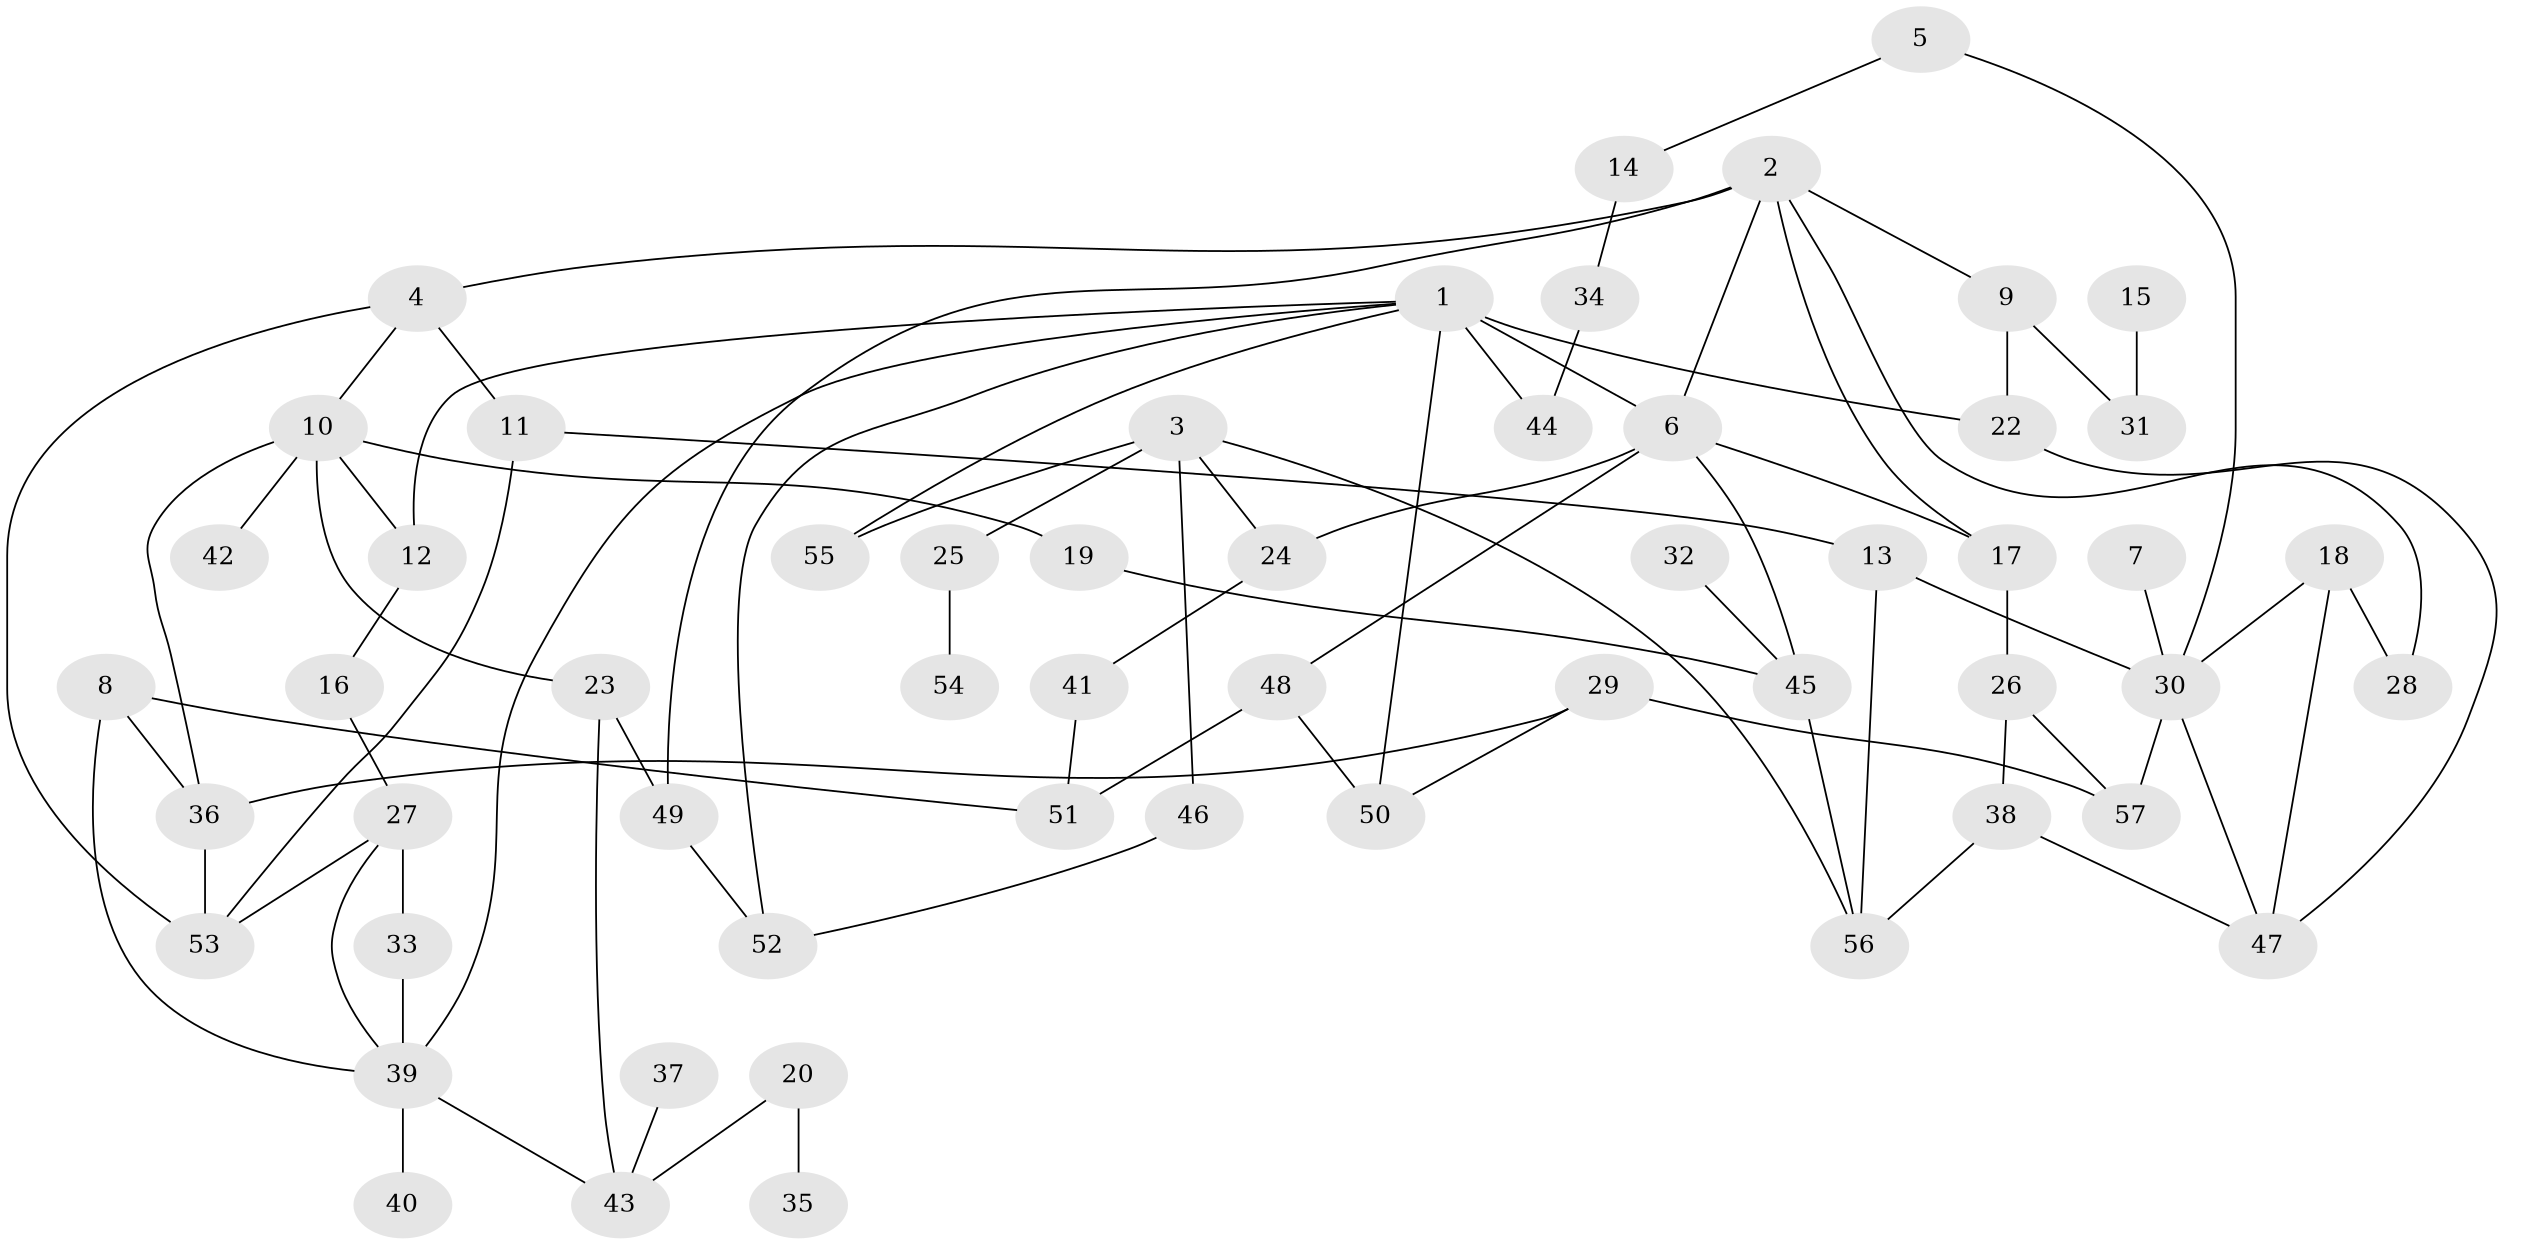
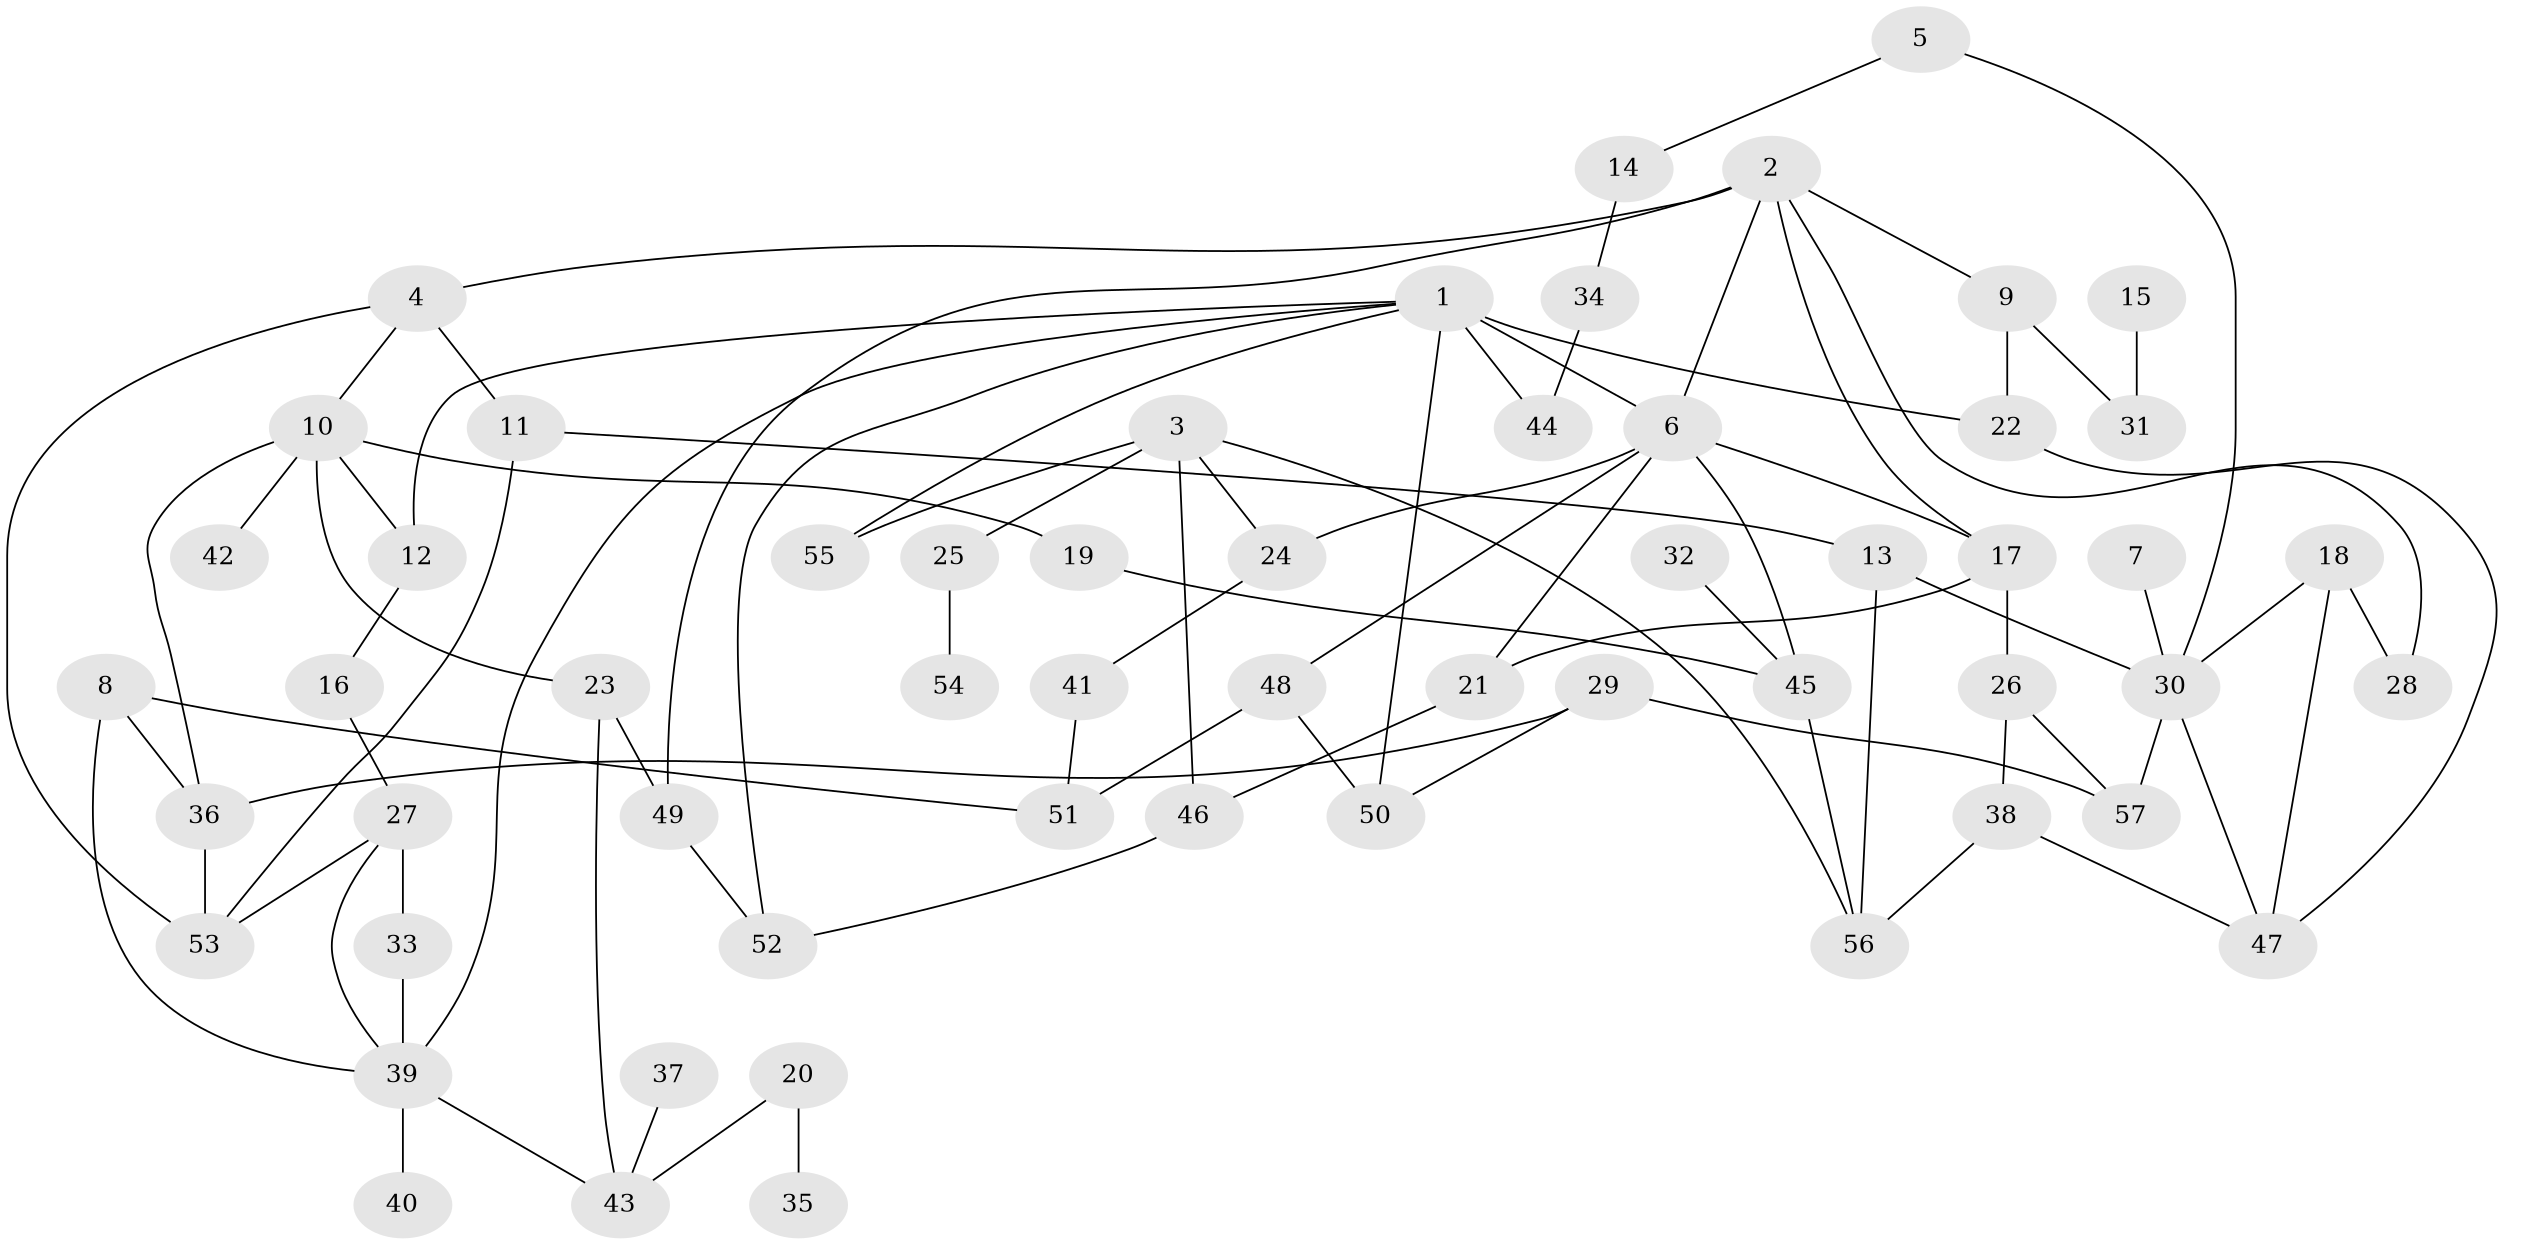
none -> (1475, 687)
